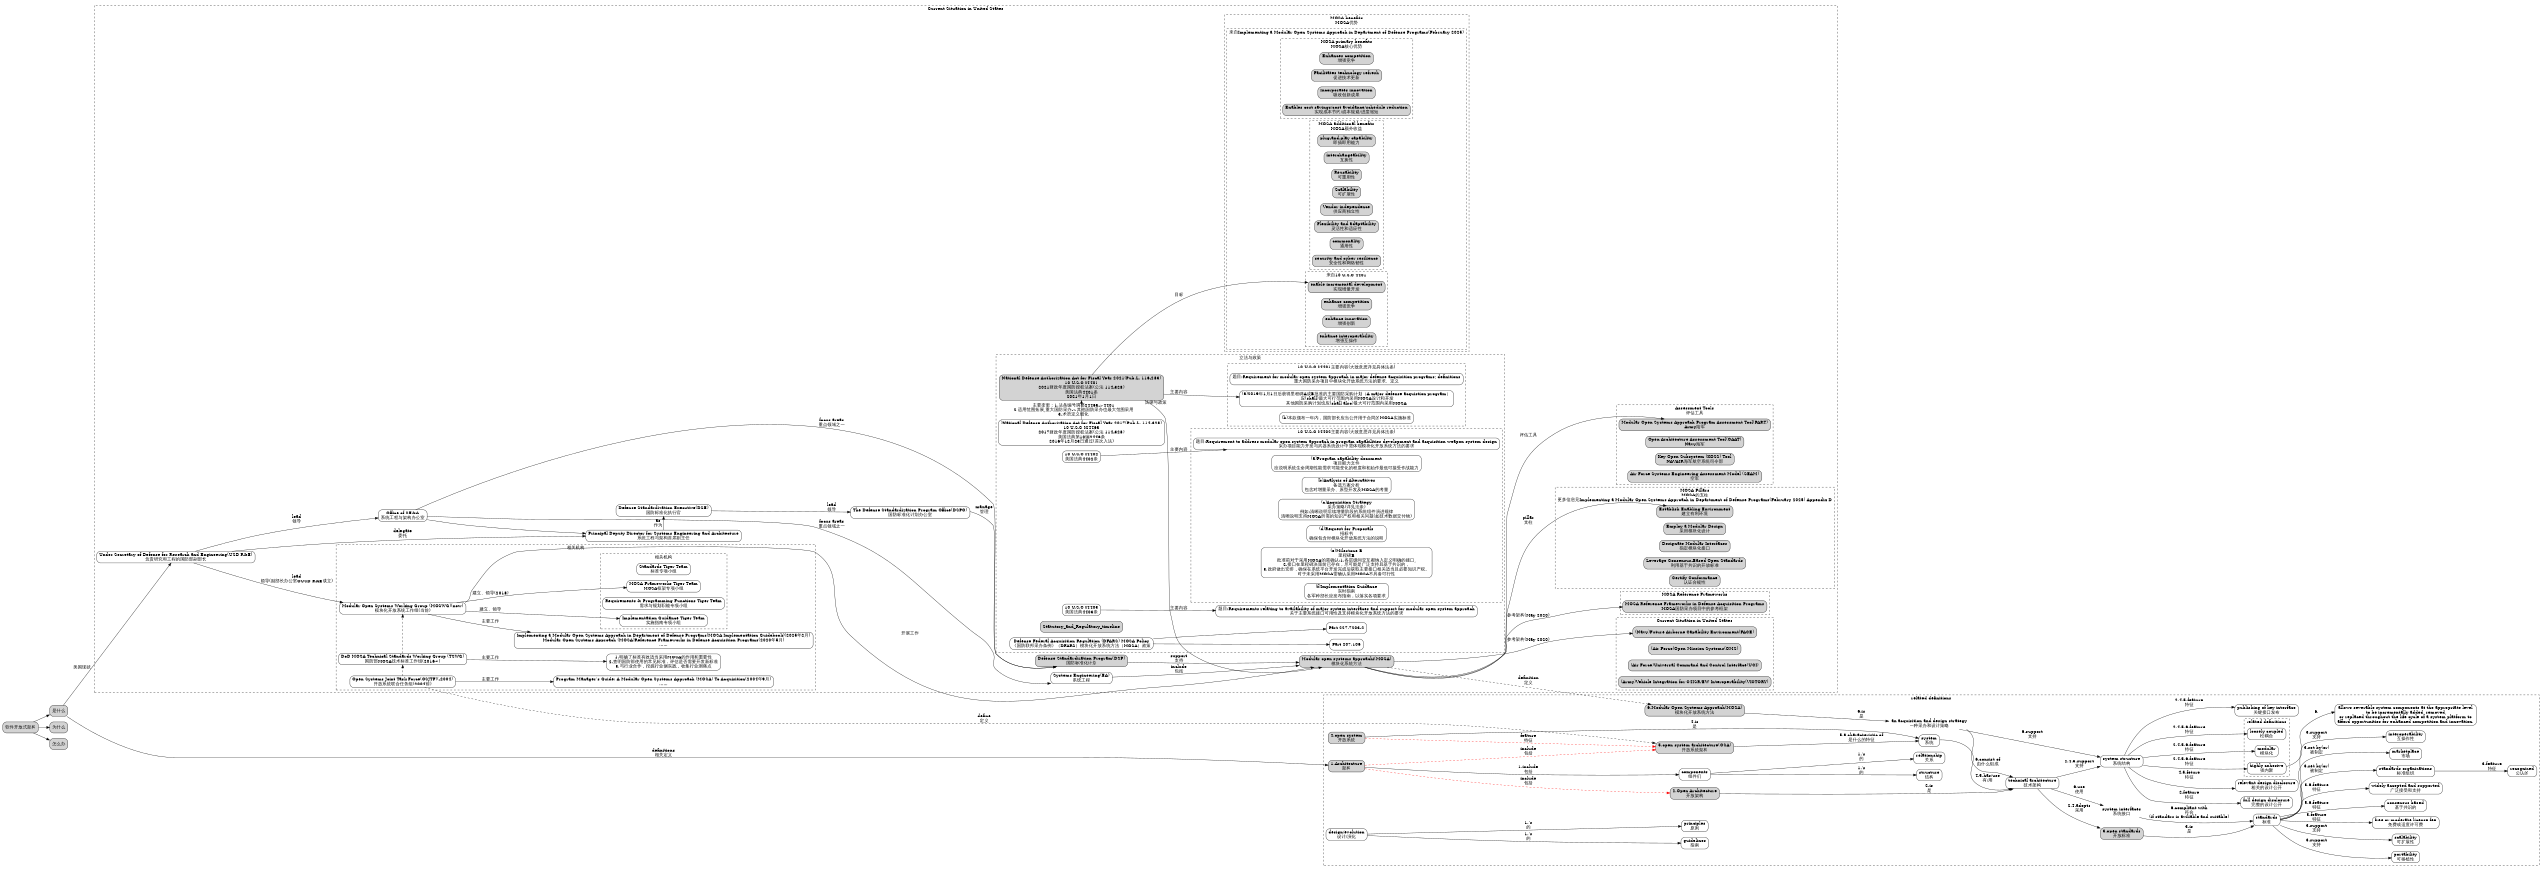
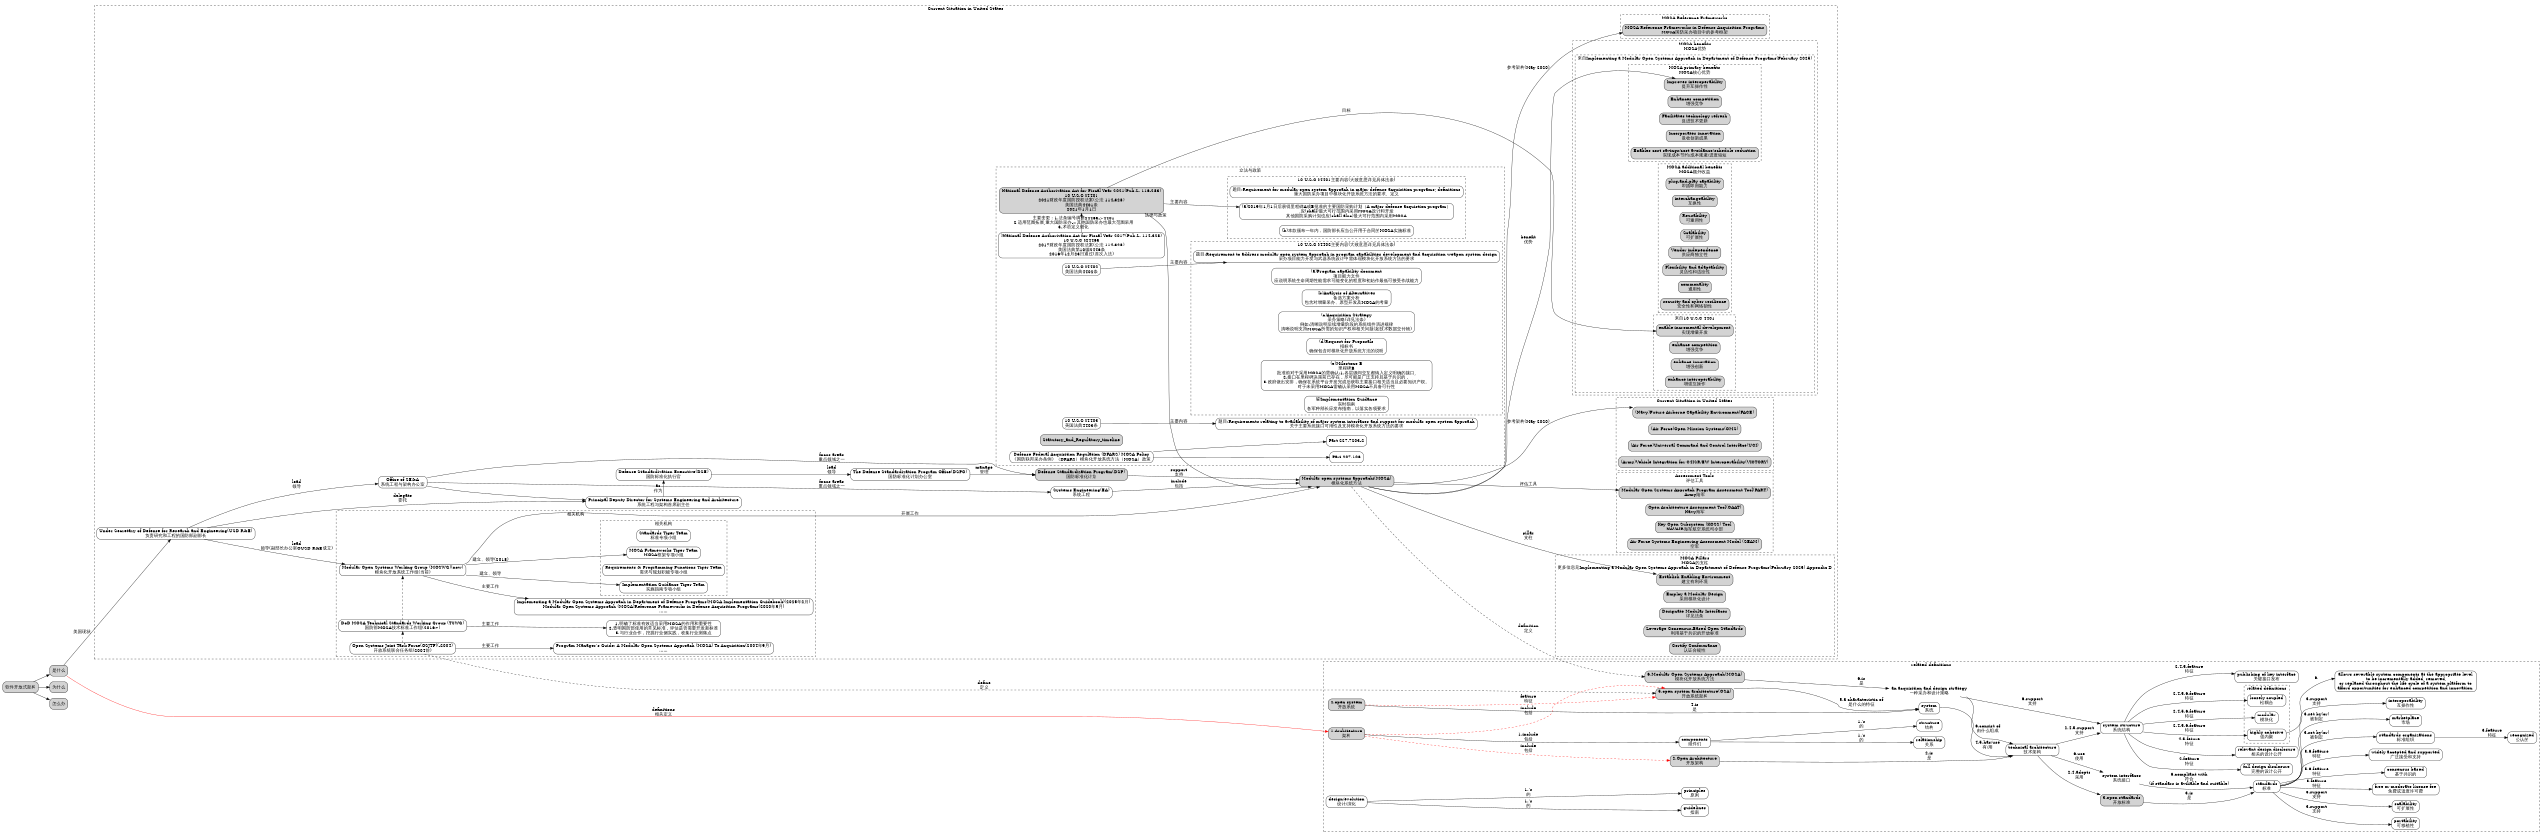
none -> (1695, 84)
(1695, 546) -> (1695, 614)
(692, 758) -> (692, 717)
